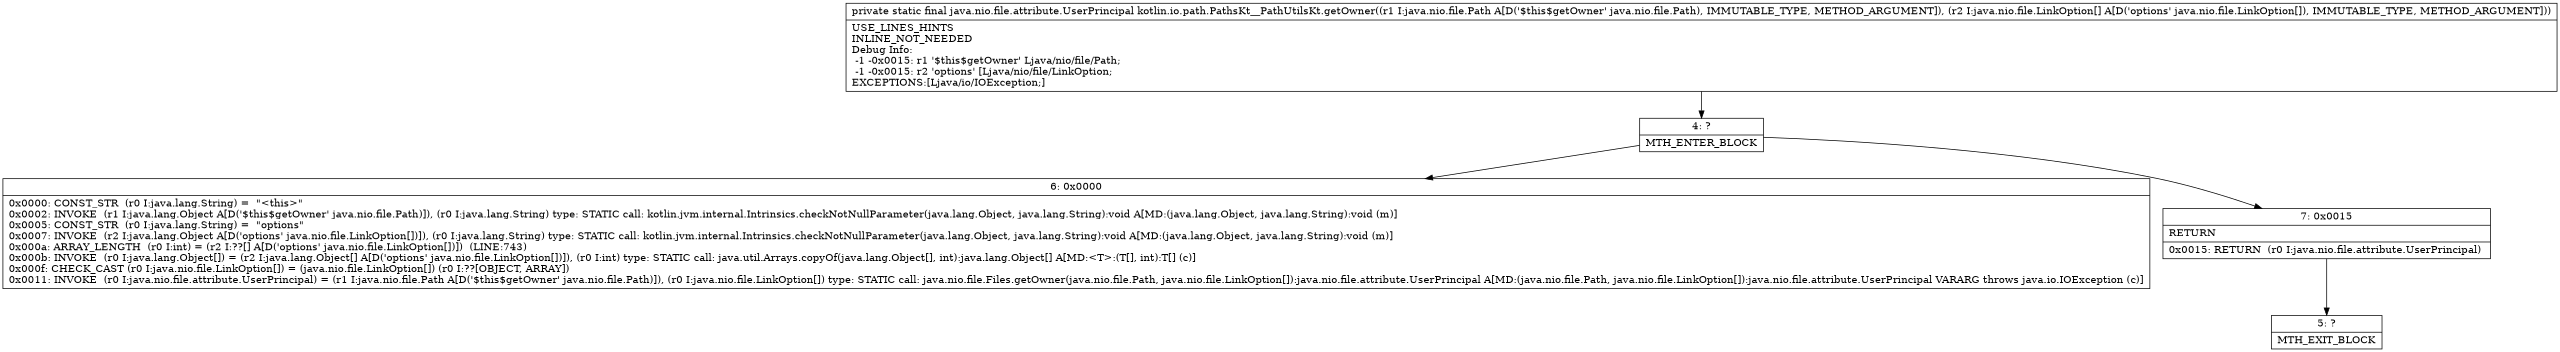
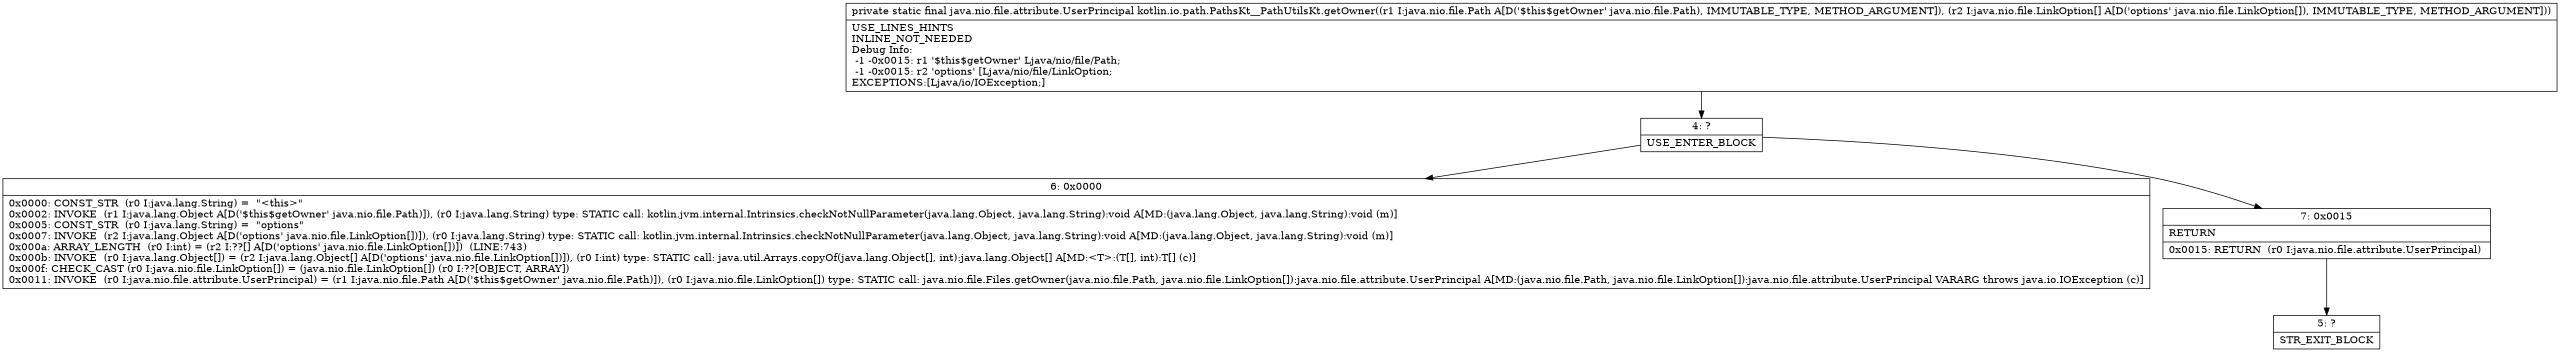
(1702, 143) -> (1702, 143)
(2327, 340) -> (2327, 340)
